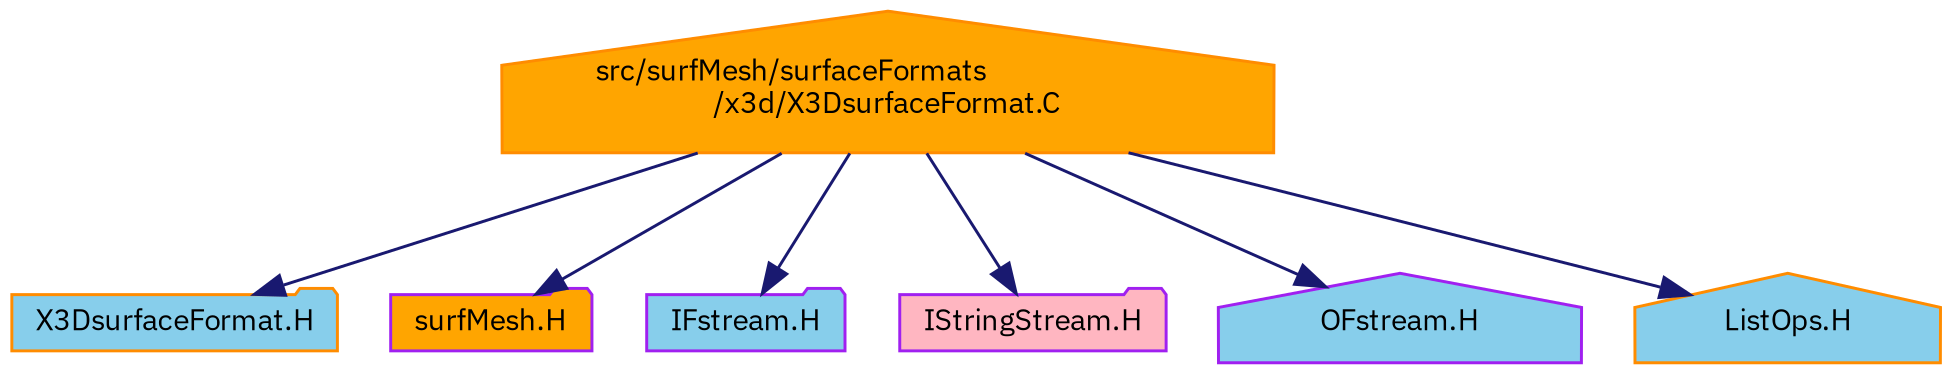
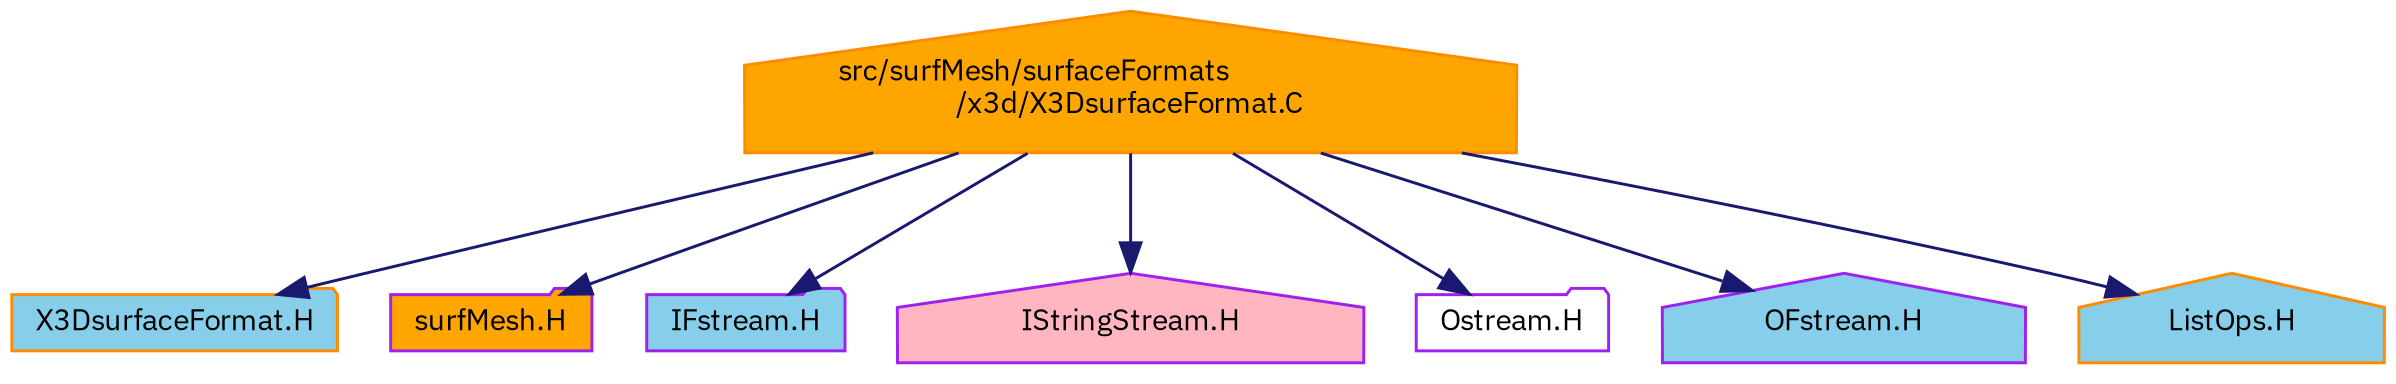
(1033, 323) -> (1131, 323)
none -> (1512, 323)
